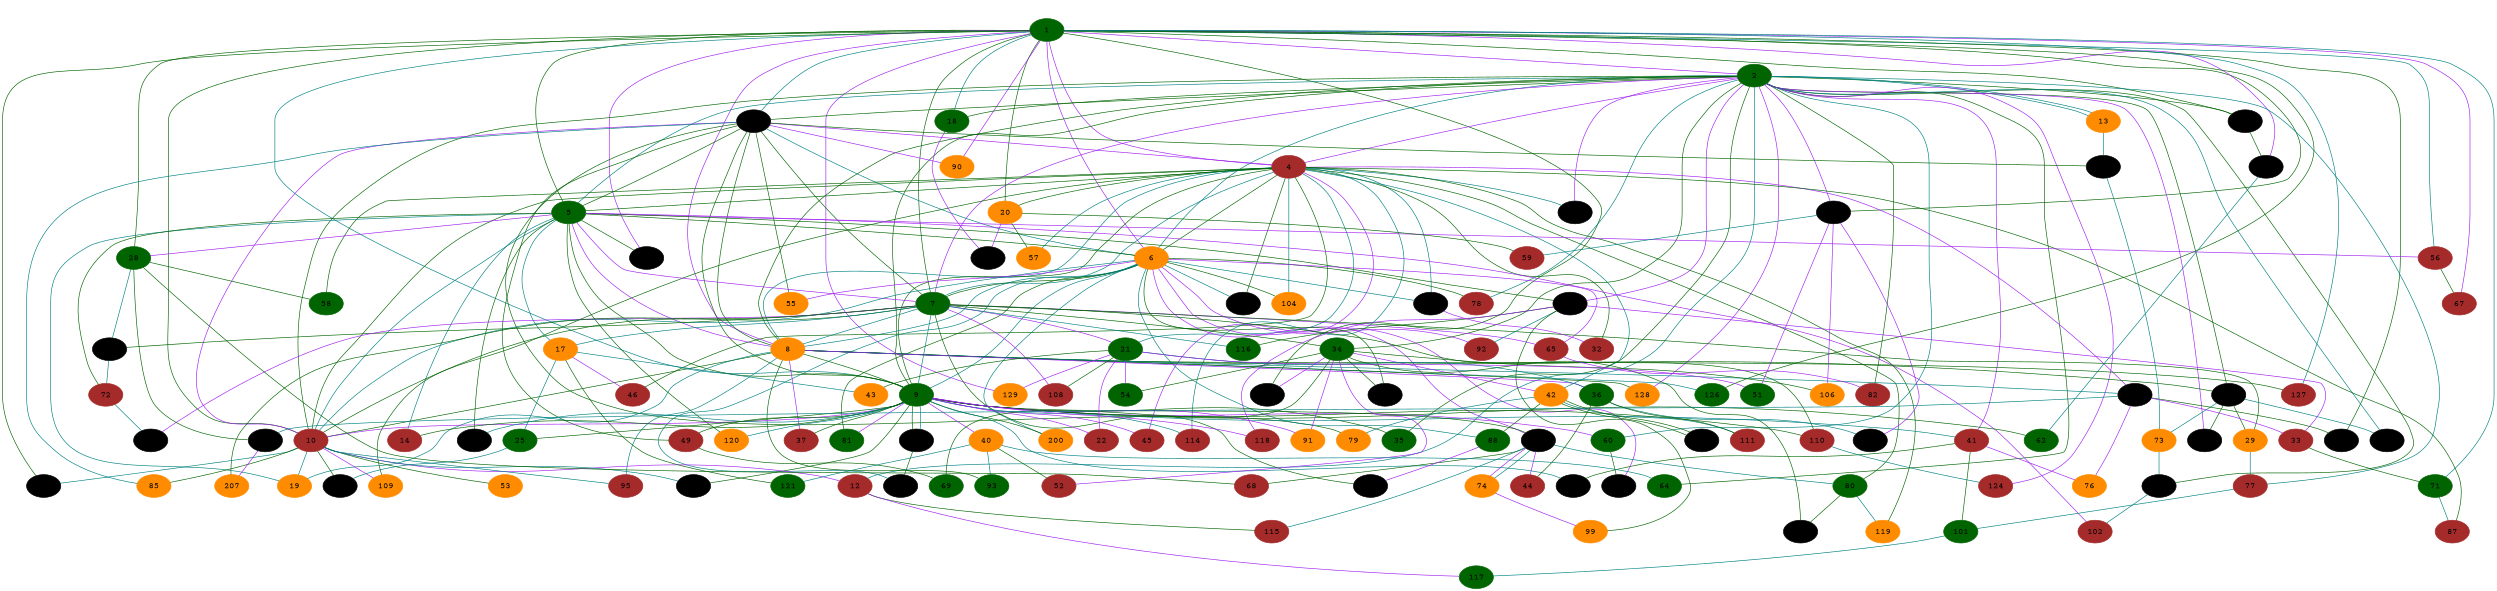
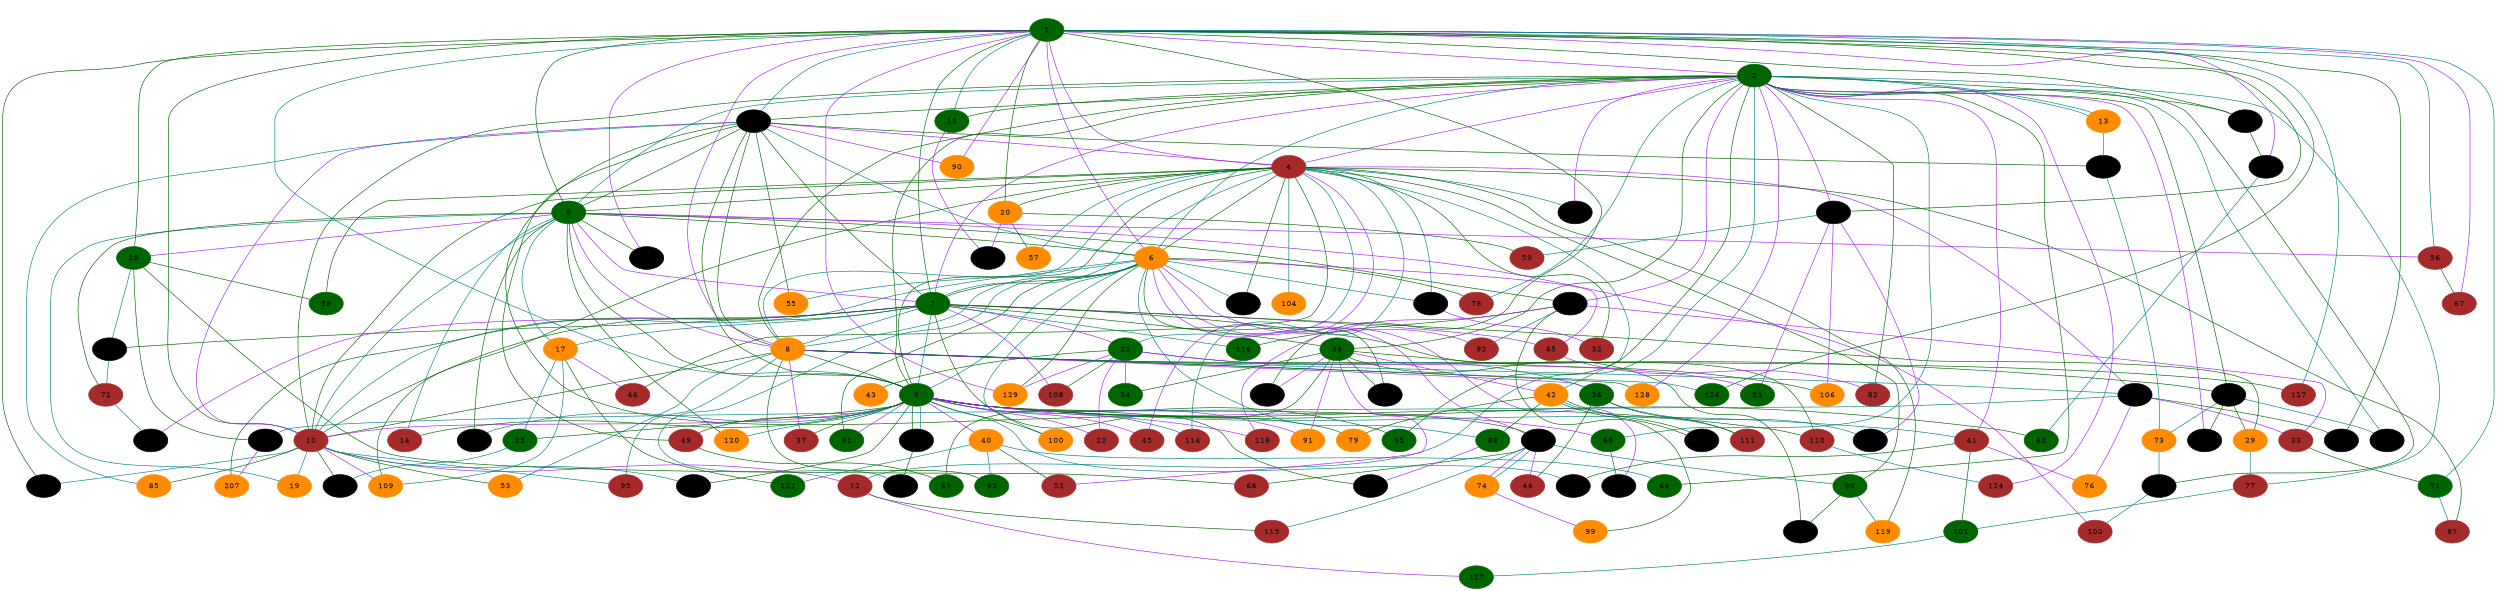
(1222, 277) -> (1069, 338)
(888, 286) -> (888, 286)
(778, 381) -> (527, 461)
(1483, 404) -> (1483, 404)
(651, 408) -> (668, 411)
(1056, 440) -> (1056, 440)
